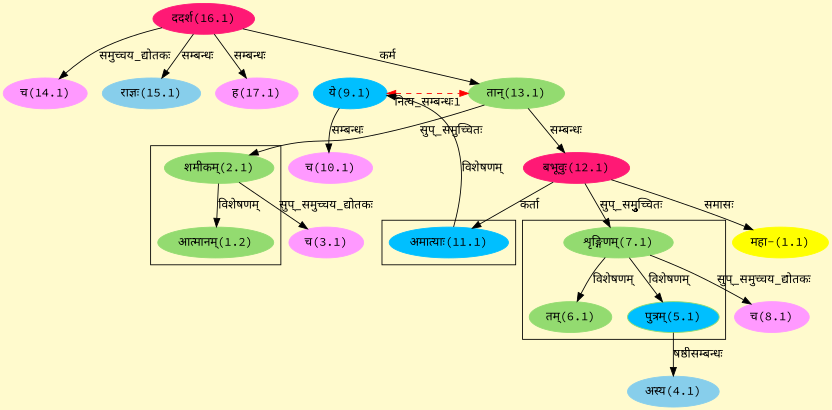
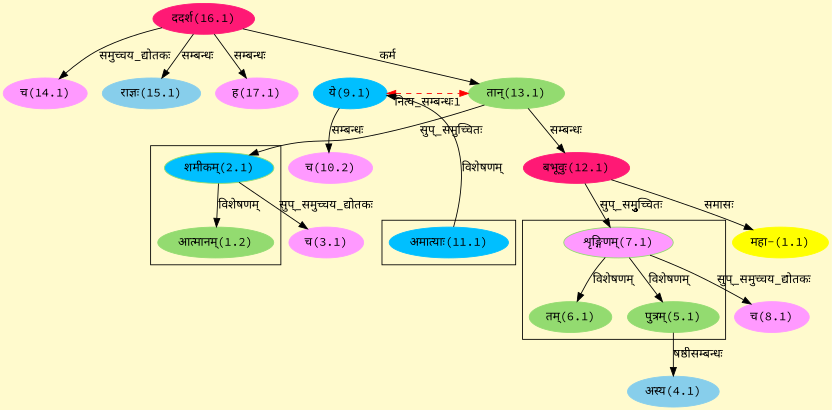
(219, 168) -> (219, 168)
(331, 168) -> (331, 168)
(517, 203) -> none
(618, 243) -> (618, 243)
(673, 317) -> (673, 317)
